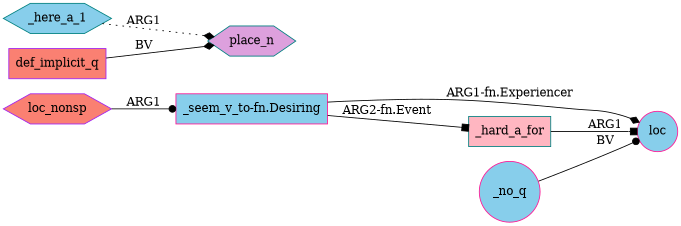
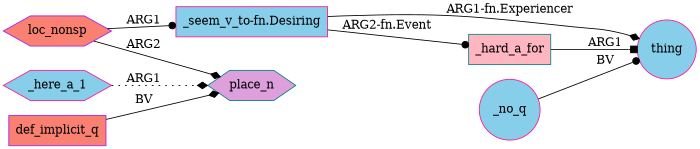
(57, 18) -> (57, 85)
none -> (152, 58)
(394, 121) -> (395, 37)
(658, 131) -> (667, 49)
